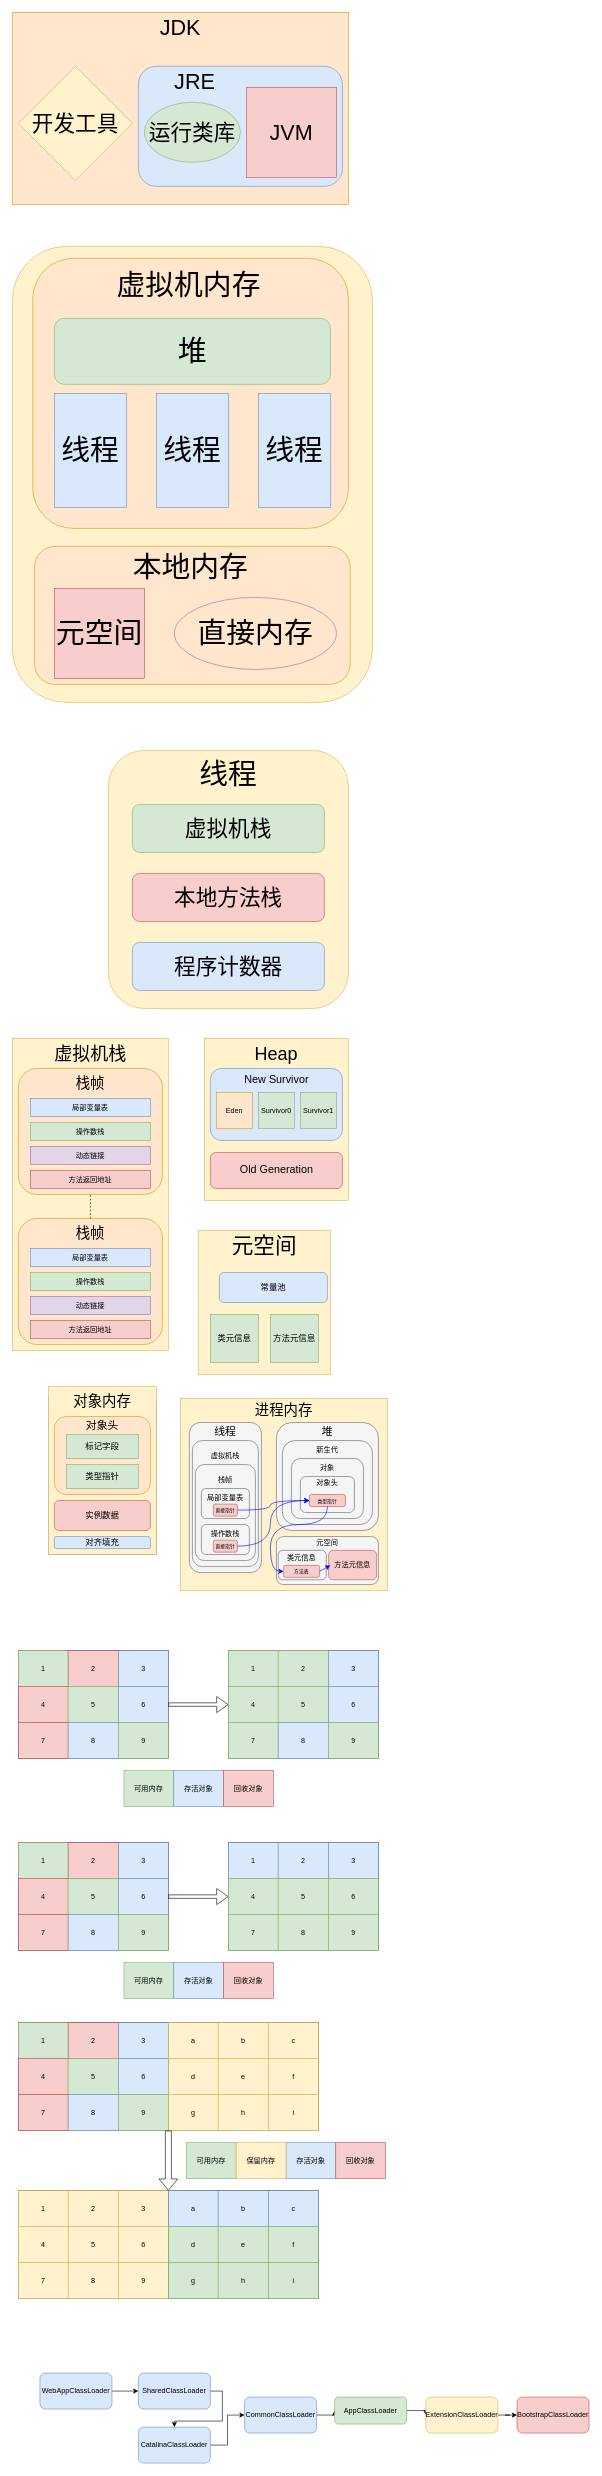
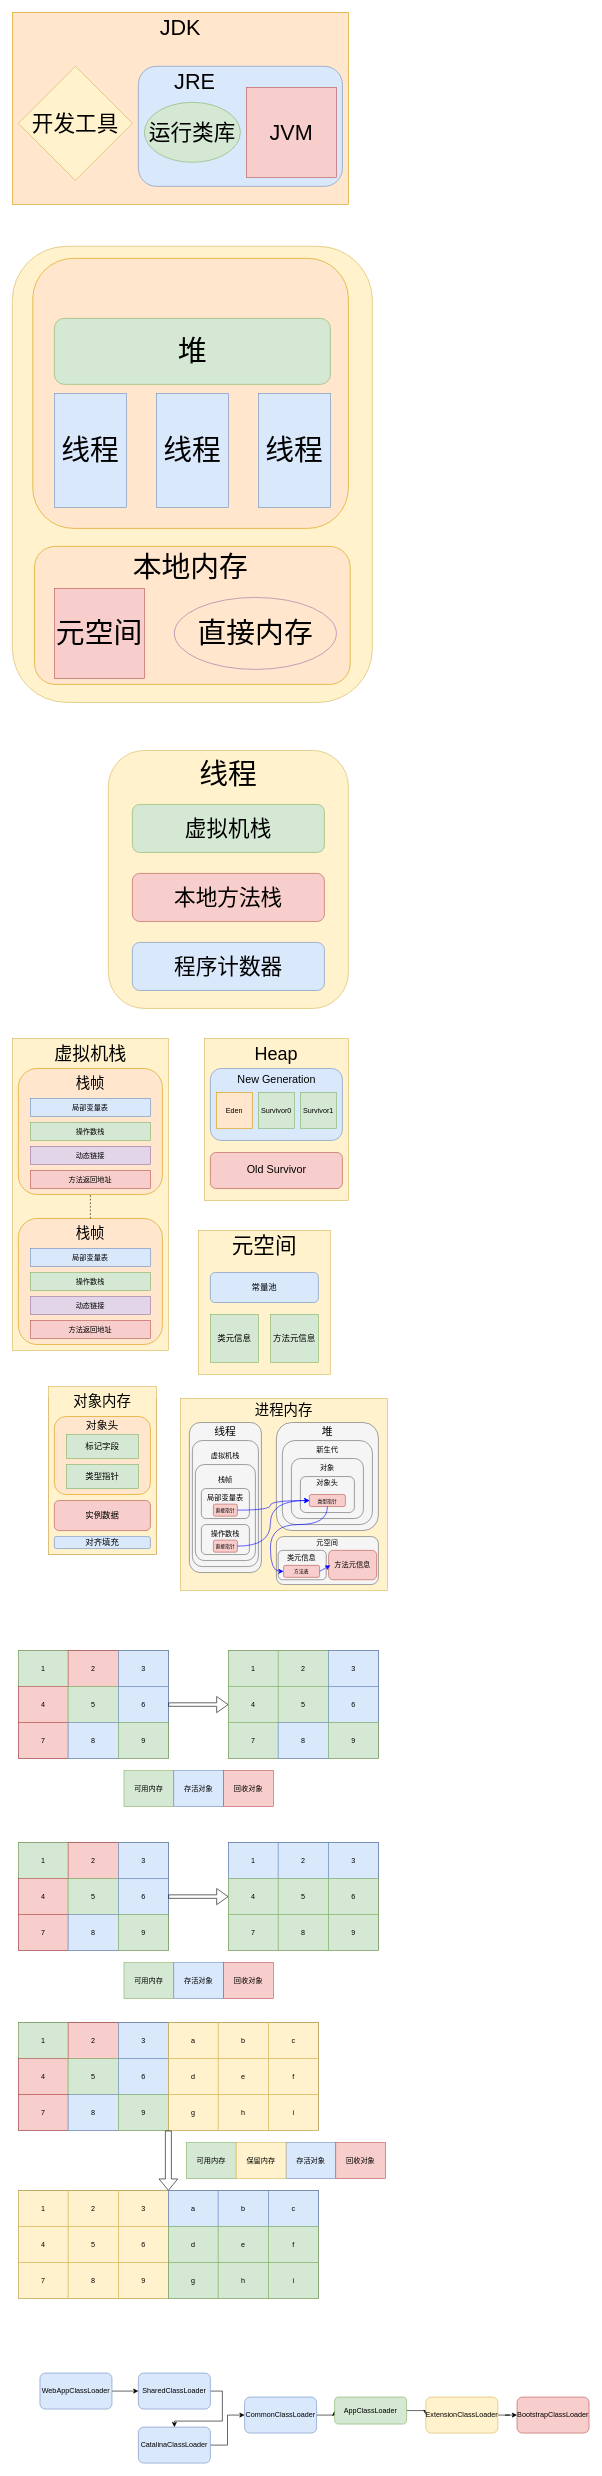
(189, 285) -> none
(277, 1083) -> (277, 1083)
(277, 1173) -> (277, 1173)
(273, 1287) -> (264, 1287)
